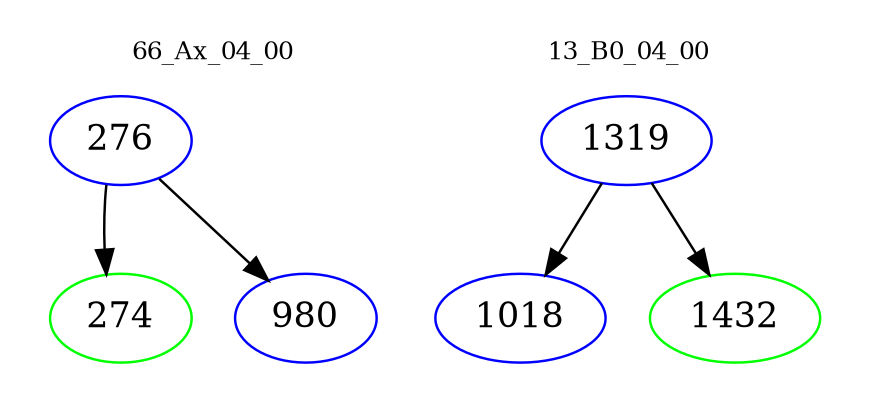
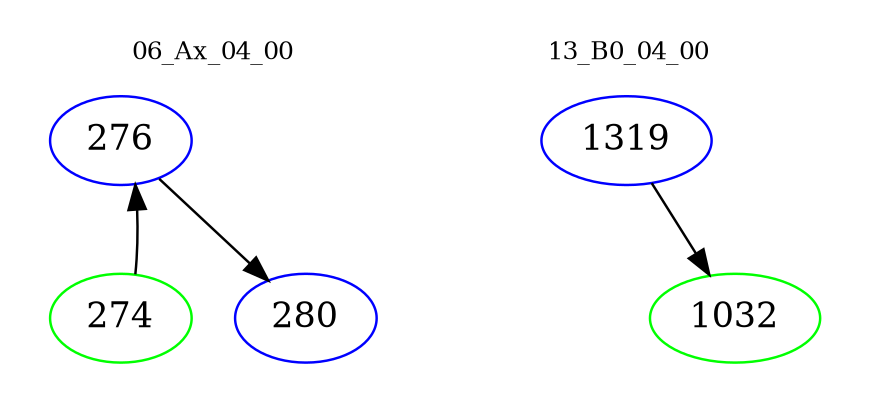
(213, 53) -> (213, 53)
(104, 217) -> (137, 242)
(306, 318) -> (306, 318)
(520, 318) -> none
(735, 318) -> (735, 318)
